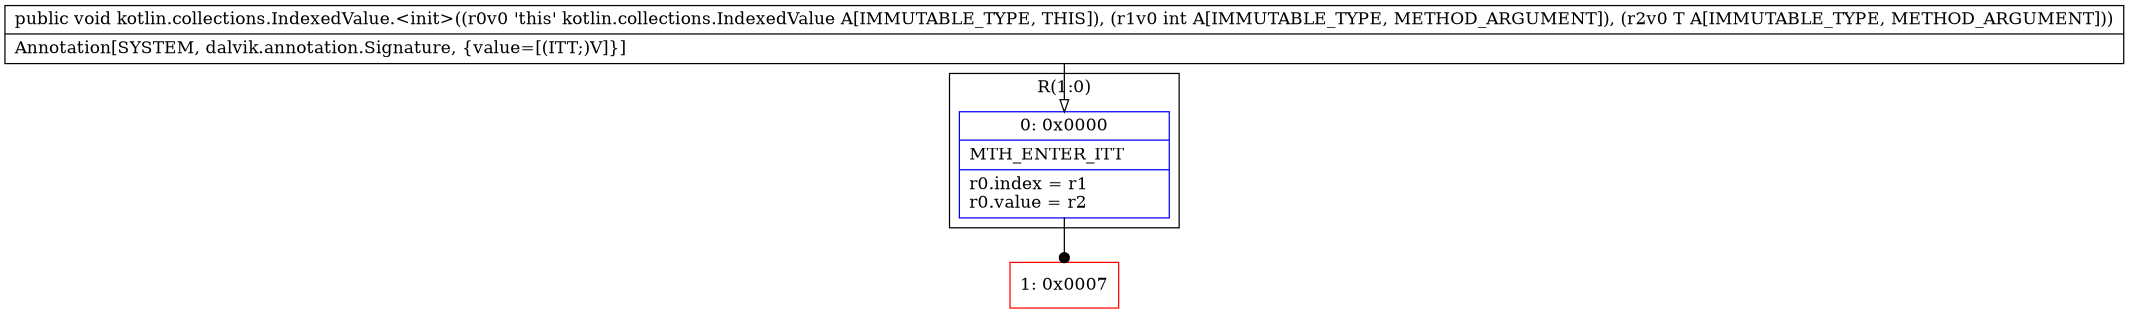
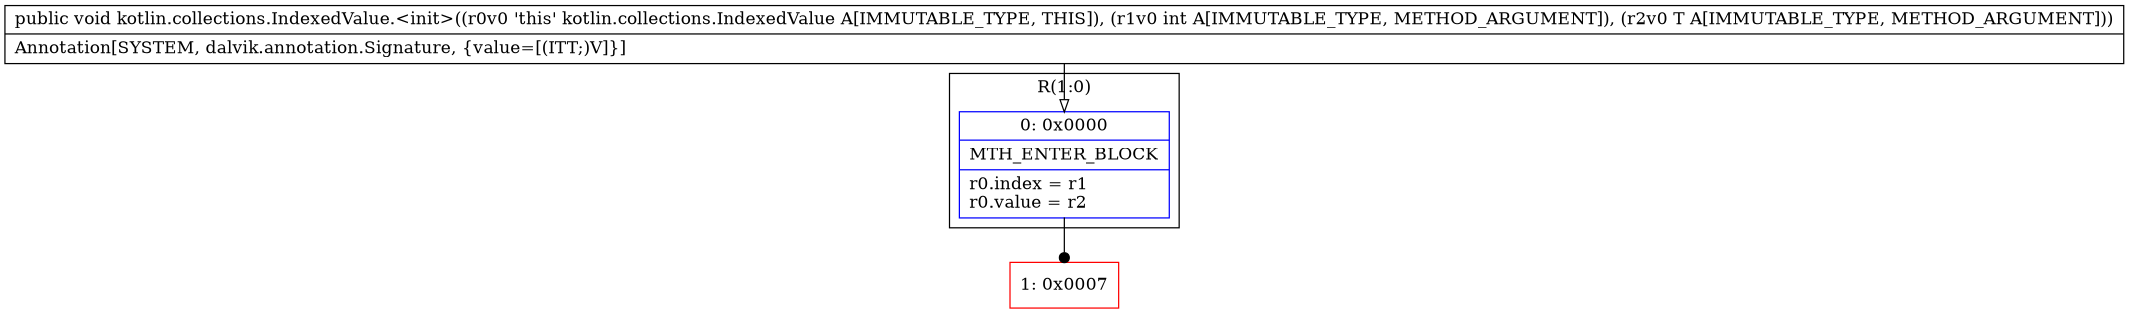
(1047, 154) -> (1064, 154)
